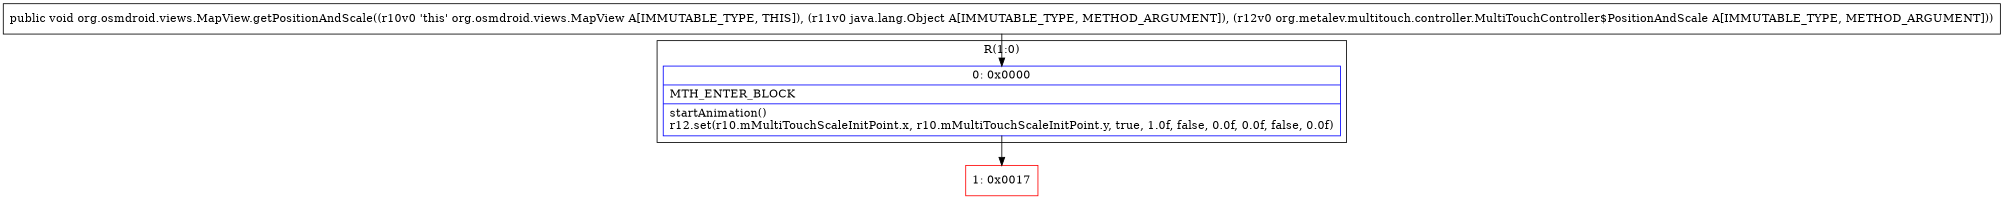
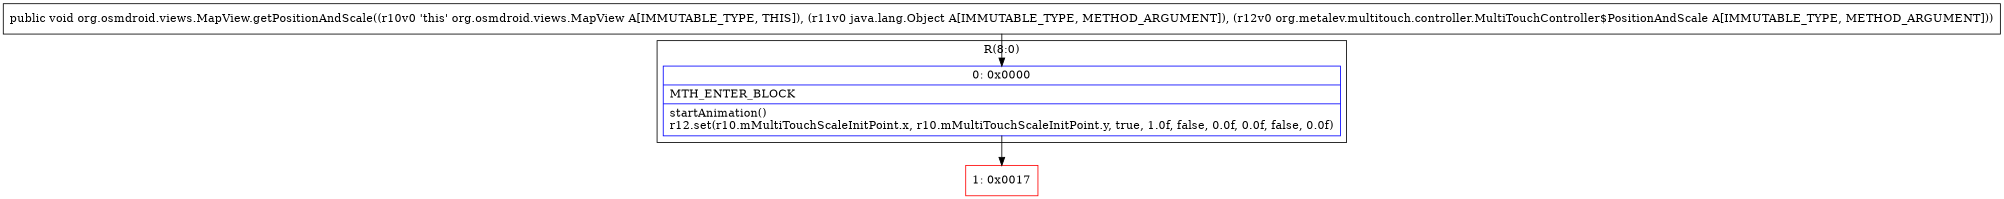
(1002, 50) -> (1002, 50)
